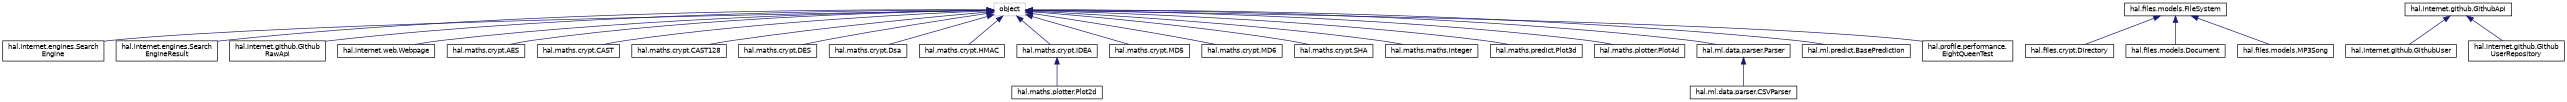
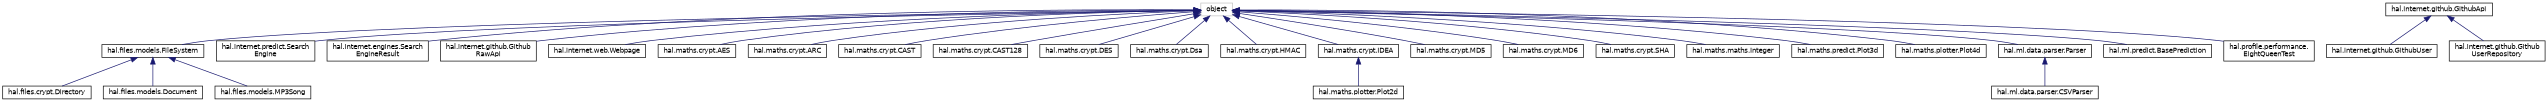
none -> (485, 26)
(53, 51) -> (266, 51)
none -> (787, 51)
